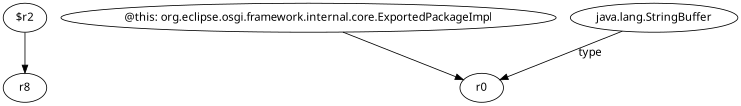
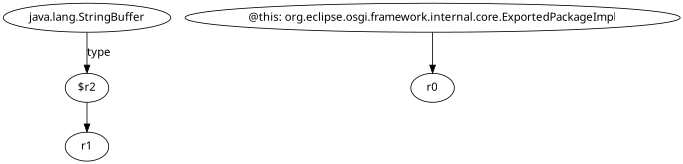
(565, 54) -> (87, 49)
(25, 88) -> (87, 147)
